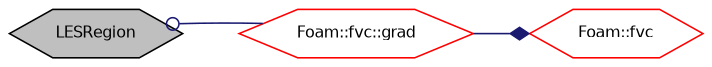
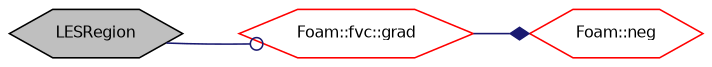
(221, 23) -> (208, 44)
(616, 34) -> (616, 34)
